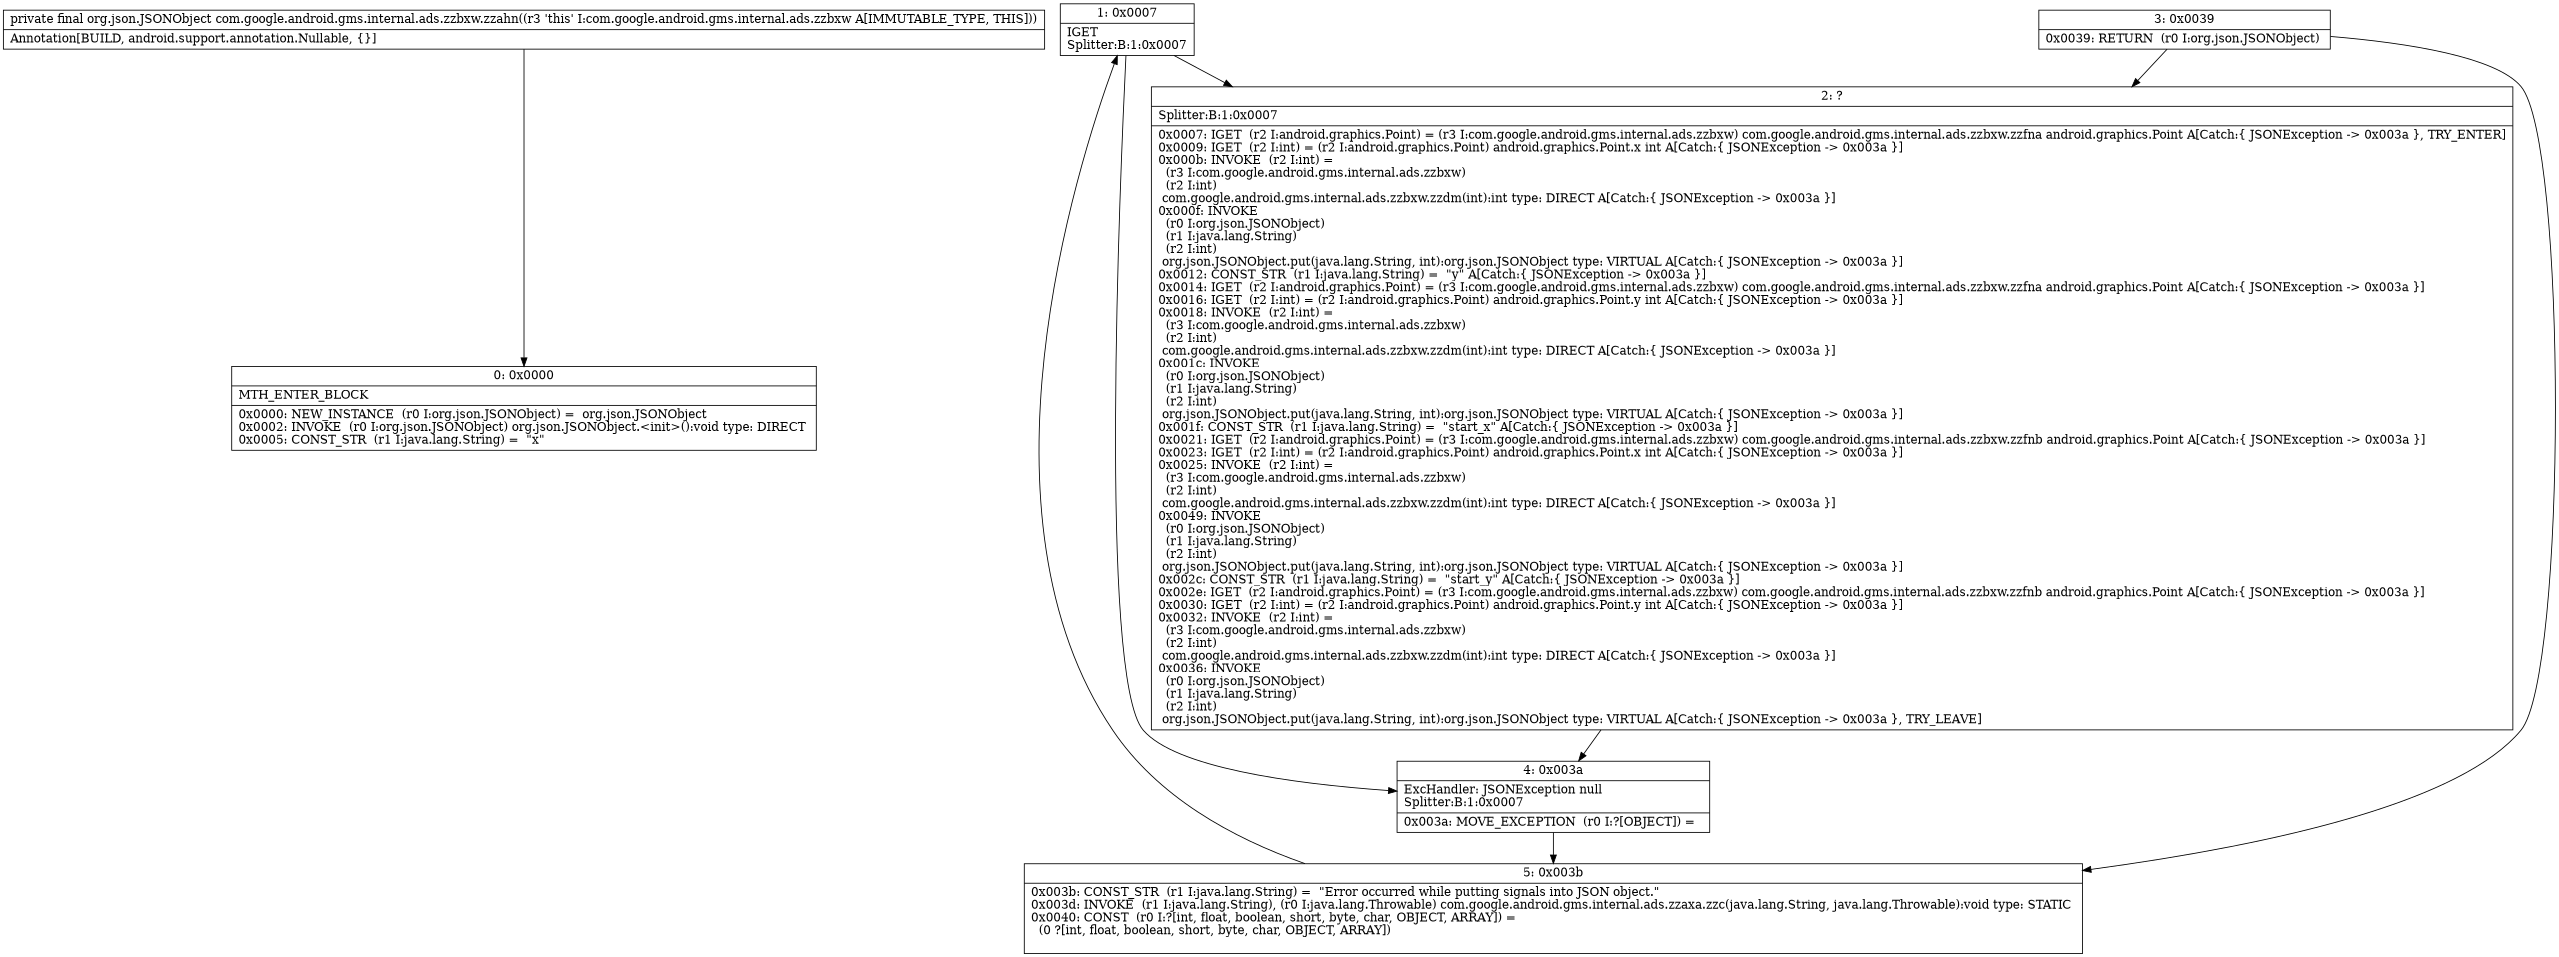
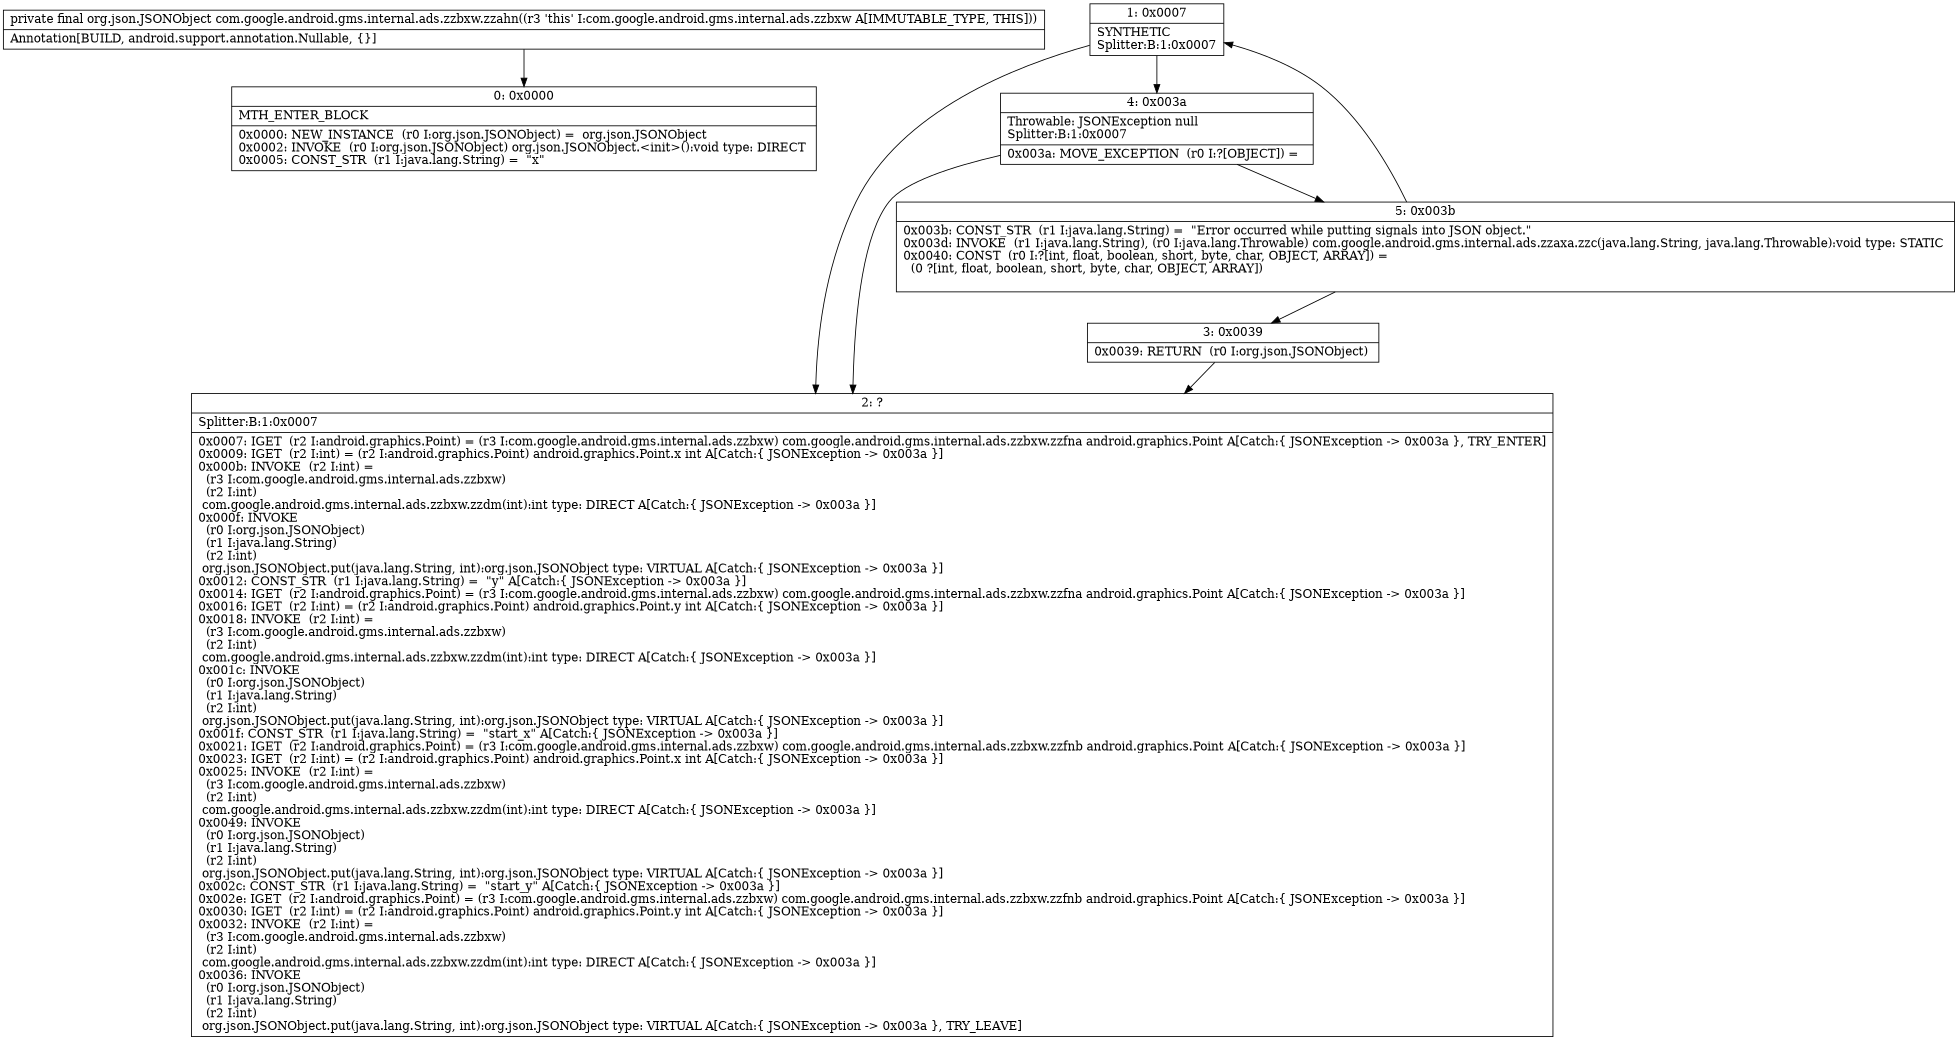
(1083, 33) -> (1134, 33)
(2552, 538) -> (1307, 306)
(1592, 742) -> (874, 231)
(1503, 790) -> (1103, 122)
